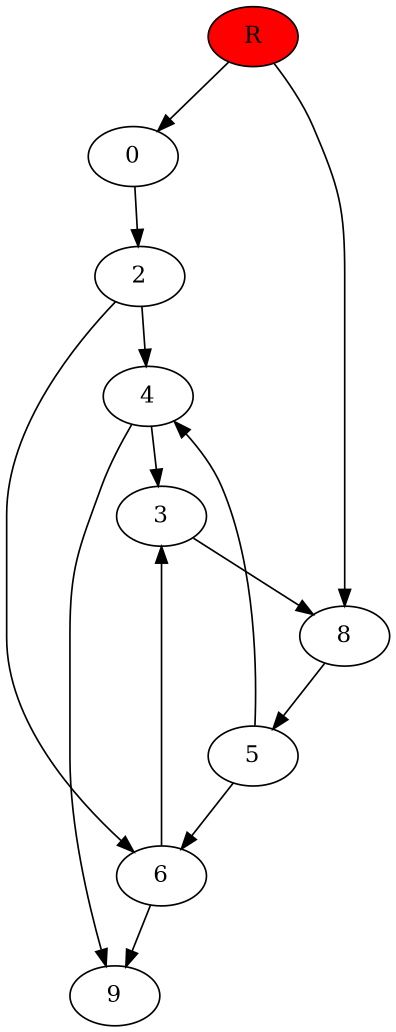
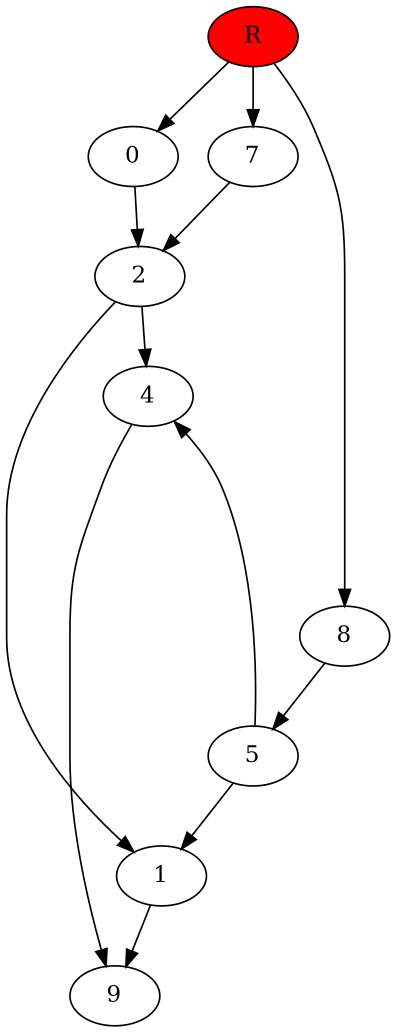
none -> (253, 157)
(162, 516) -> none
(162, 876) -> (162, 876)
